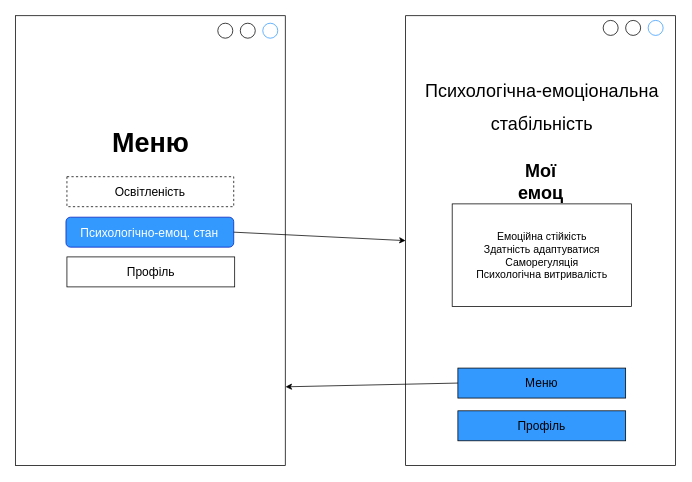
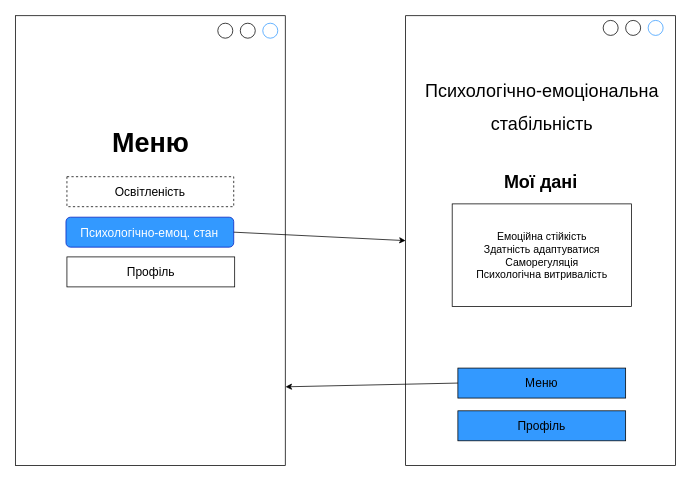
(542, 104) -> (542, 104)
(541, 182) -> (541, 182)
